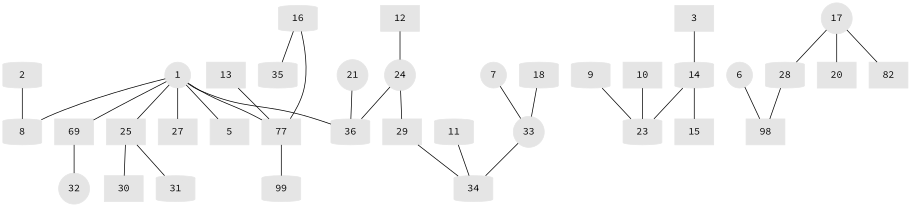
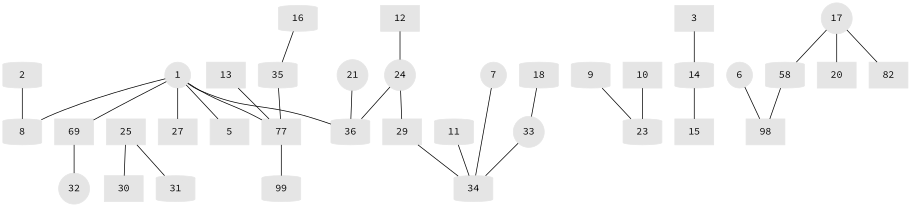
(785, 75) -> (785, 75)
(306, 76) -> (280, 104)
(153, 102) -> none
(510, 102) -> (483, 132)
(668, 104) -> none
